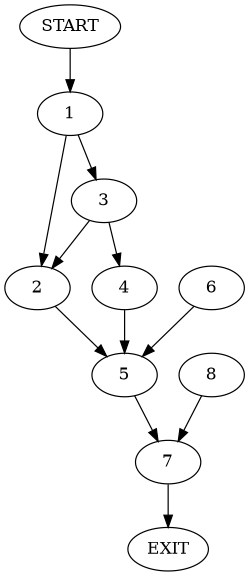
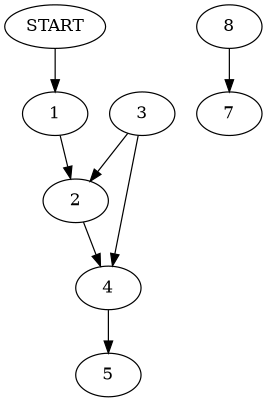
(85, 152) -> none
(212, 288) -> none
(77, 327) -> (90, 238)
(144, 413) -> none
(168, 549) -> none
